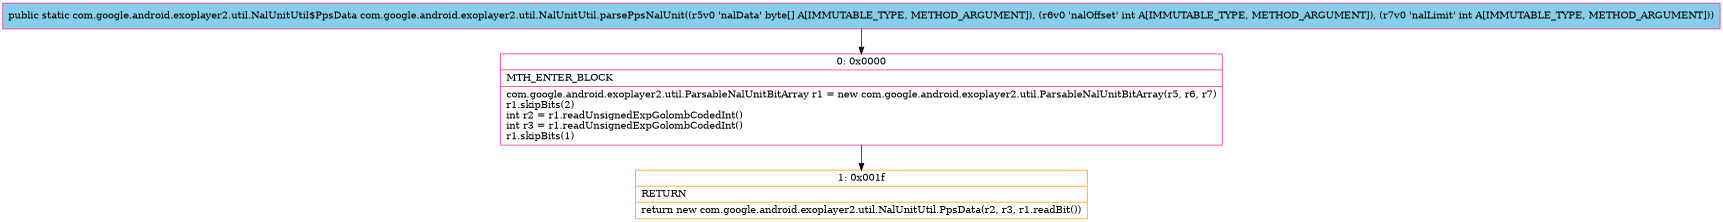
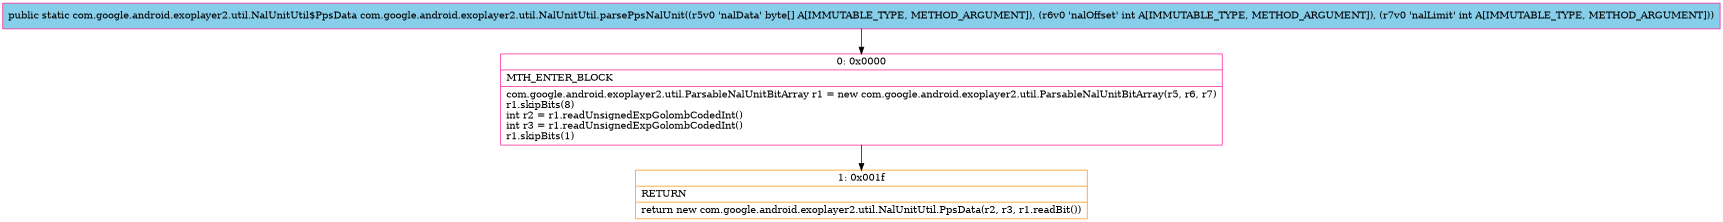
(540, 105) -> (540, 105)
